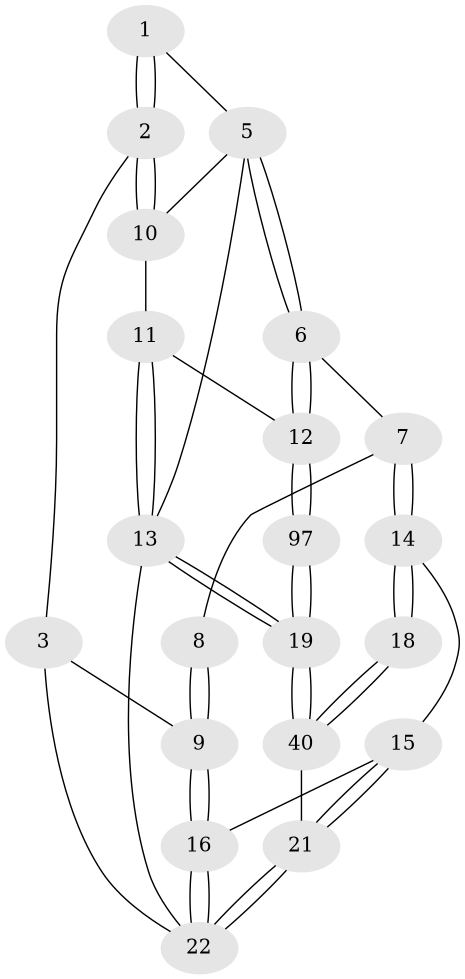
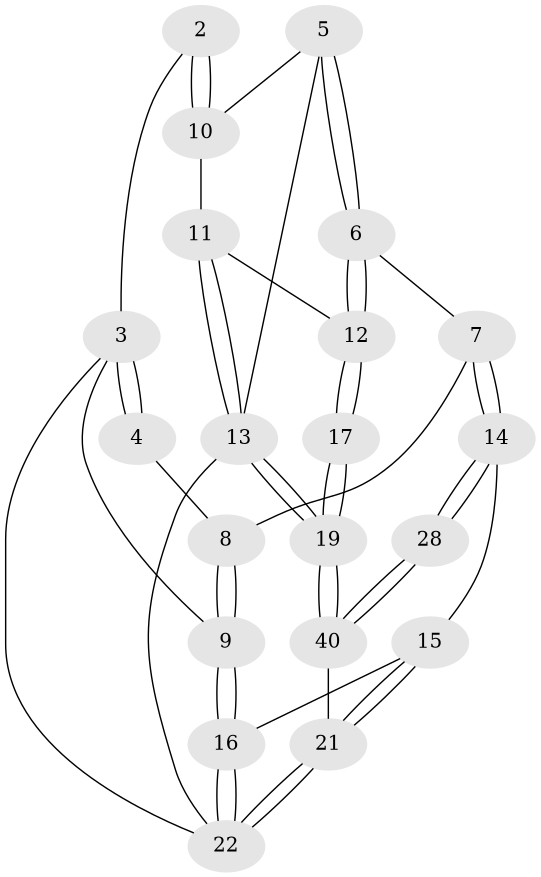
(146, 31) -> none
none -> (137, 439)
(301, 541) -> (341, 439)
(403, 643) -> (430, 541)
